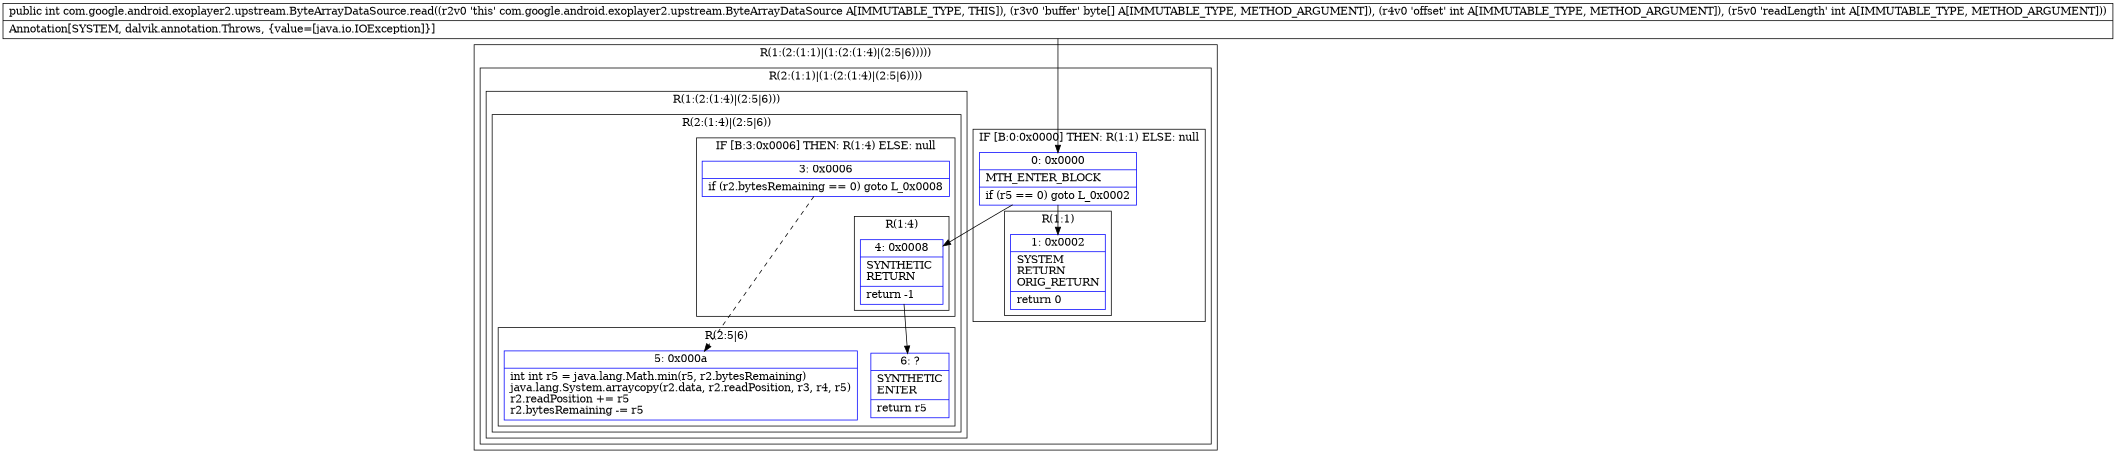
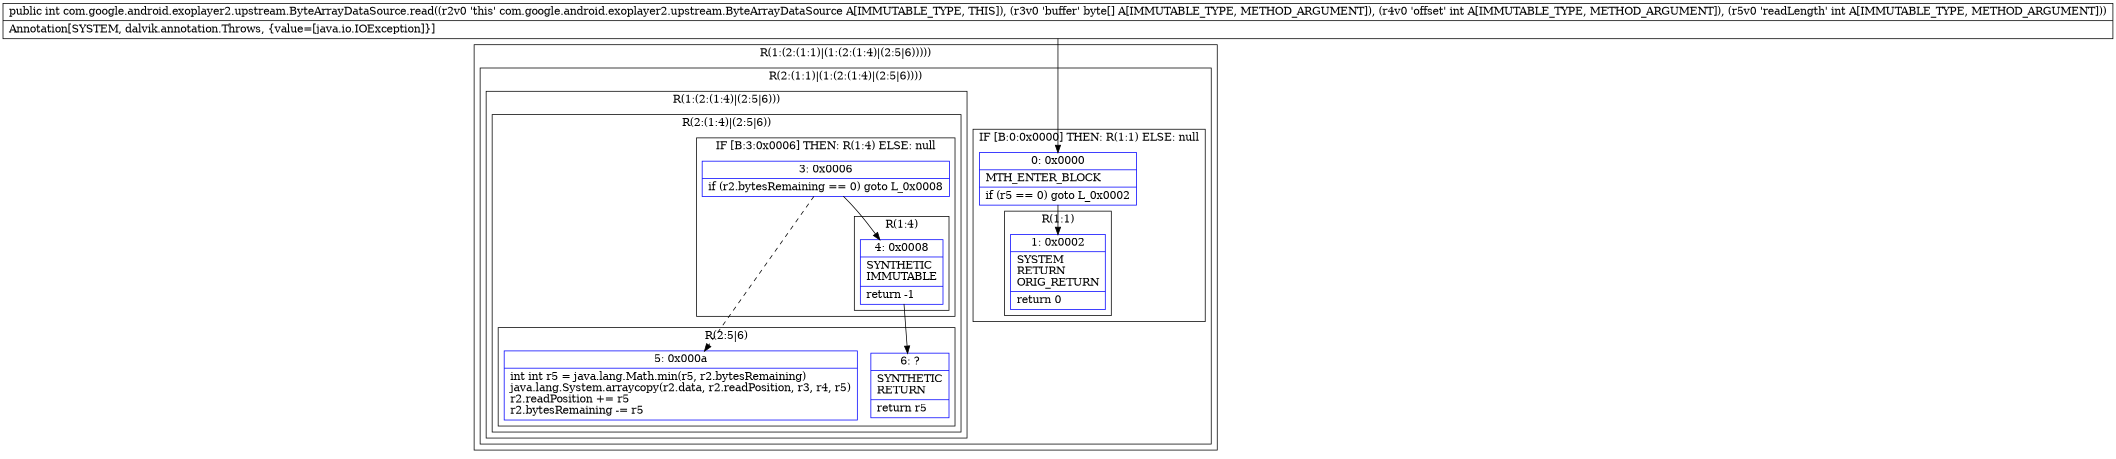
(981, 223) -> (858, 212)
(891, 277) -> (902, 277)
(897, 390) -> (901, 390)
